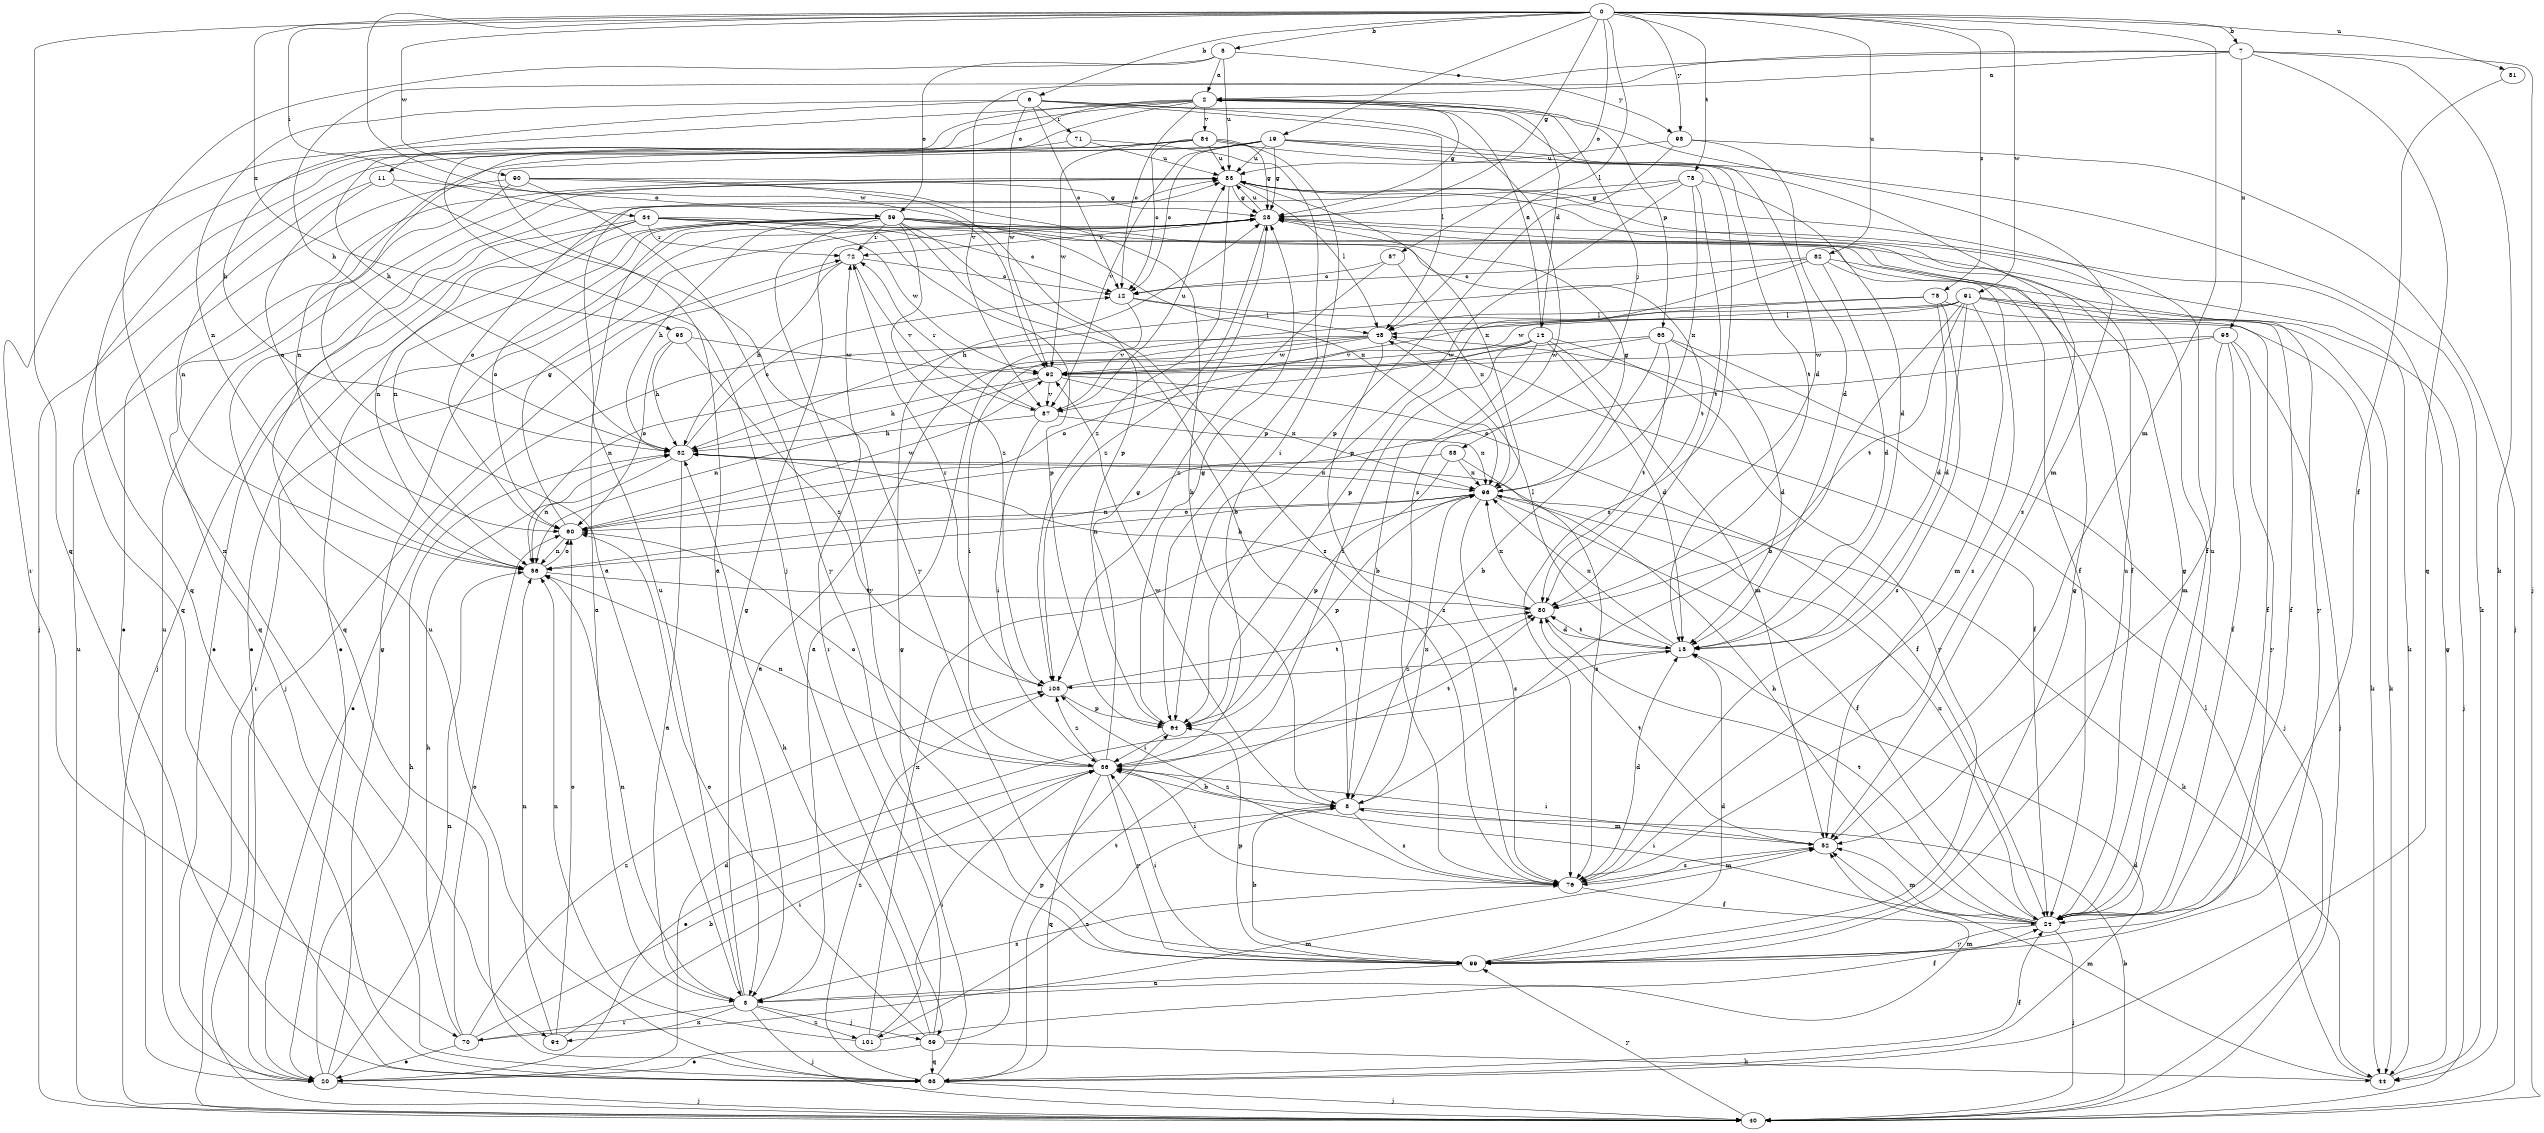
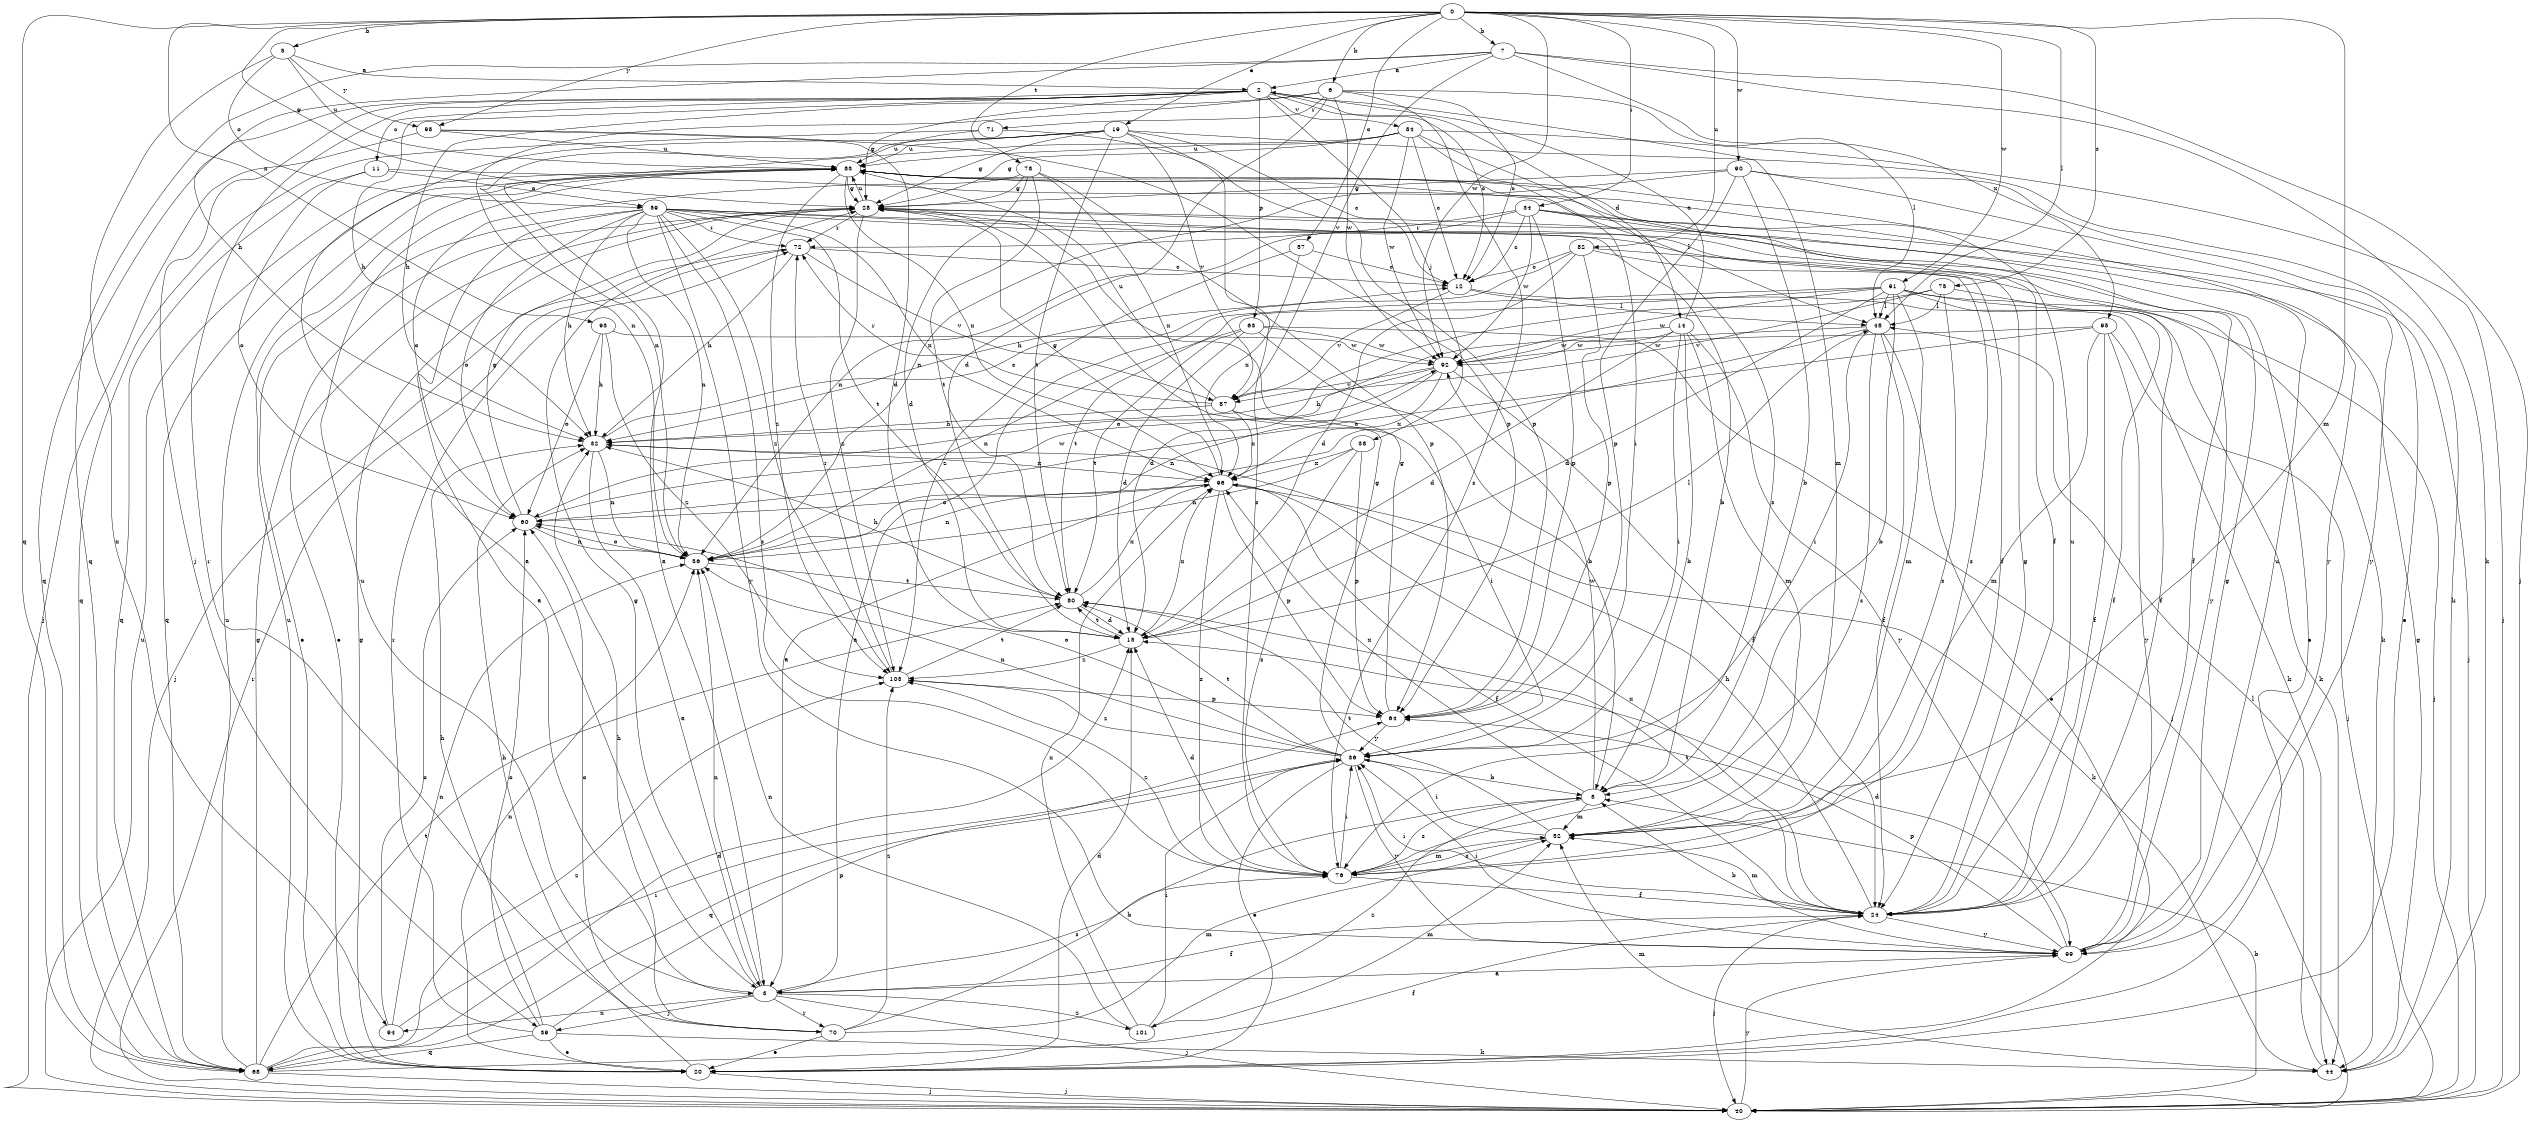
(2513, 75) -> none
(1145, 748) -> (1377, 738)
